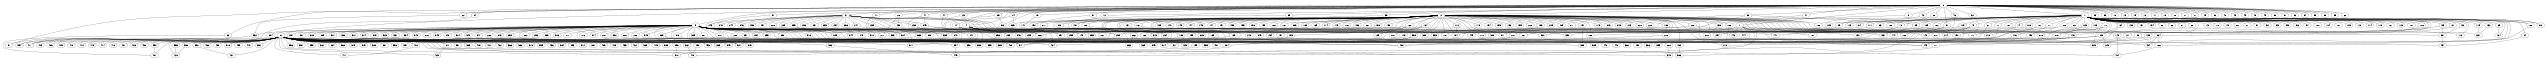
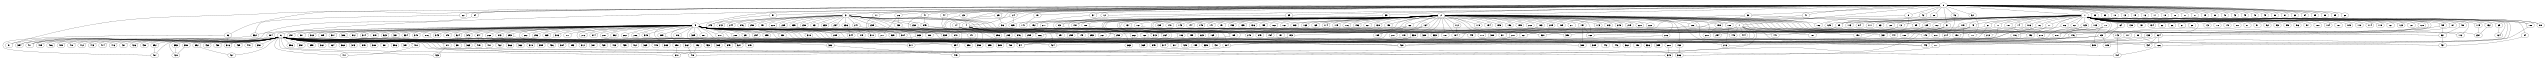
(1666, 25) -> none
